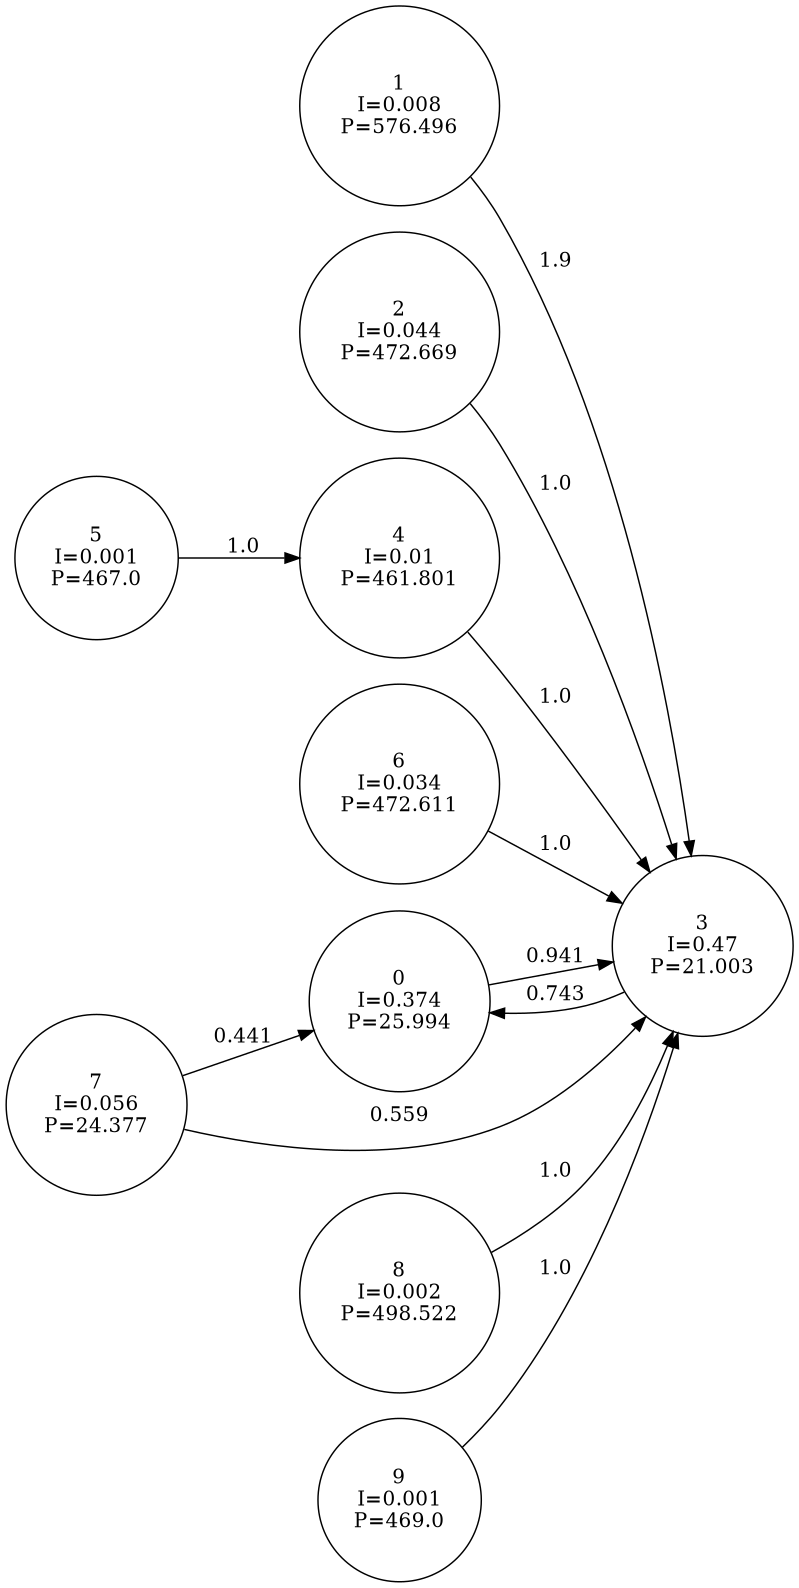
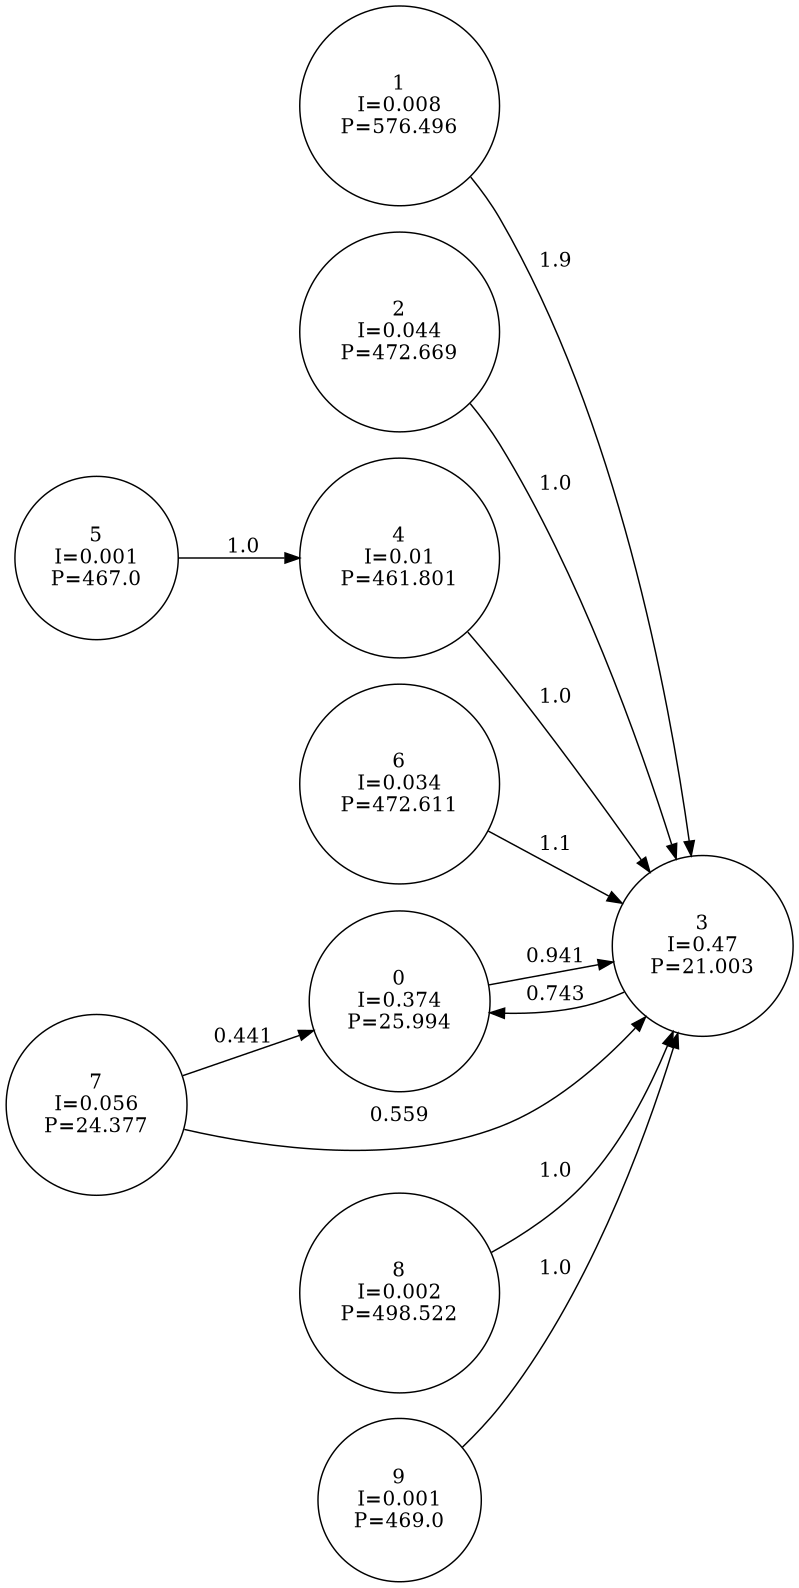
(556, 845) -> (556, 845)
